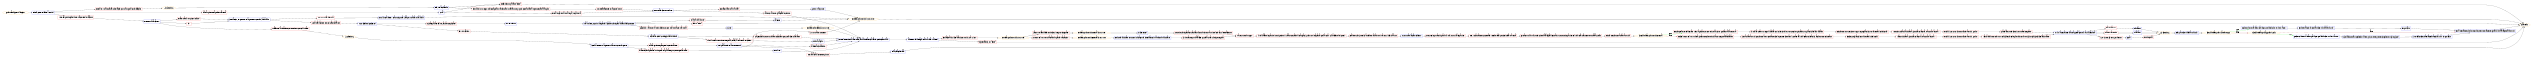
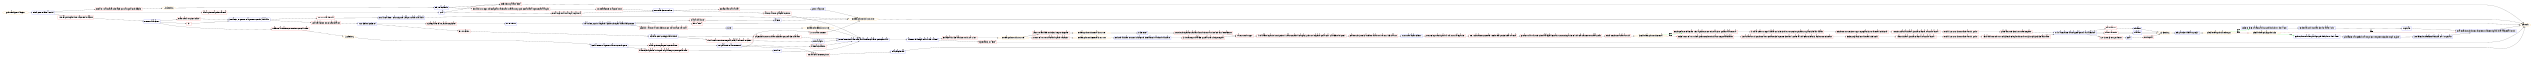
(2187, 33) -> (2187, 33)
